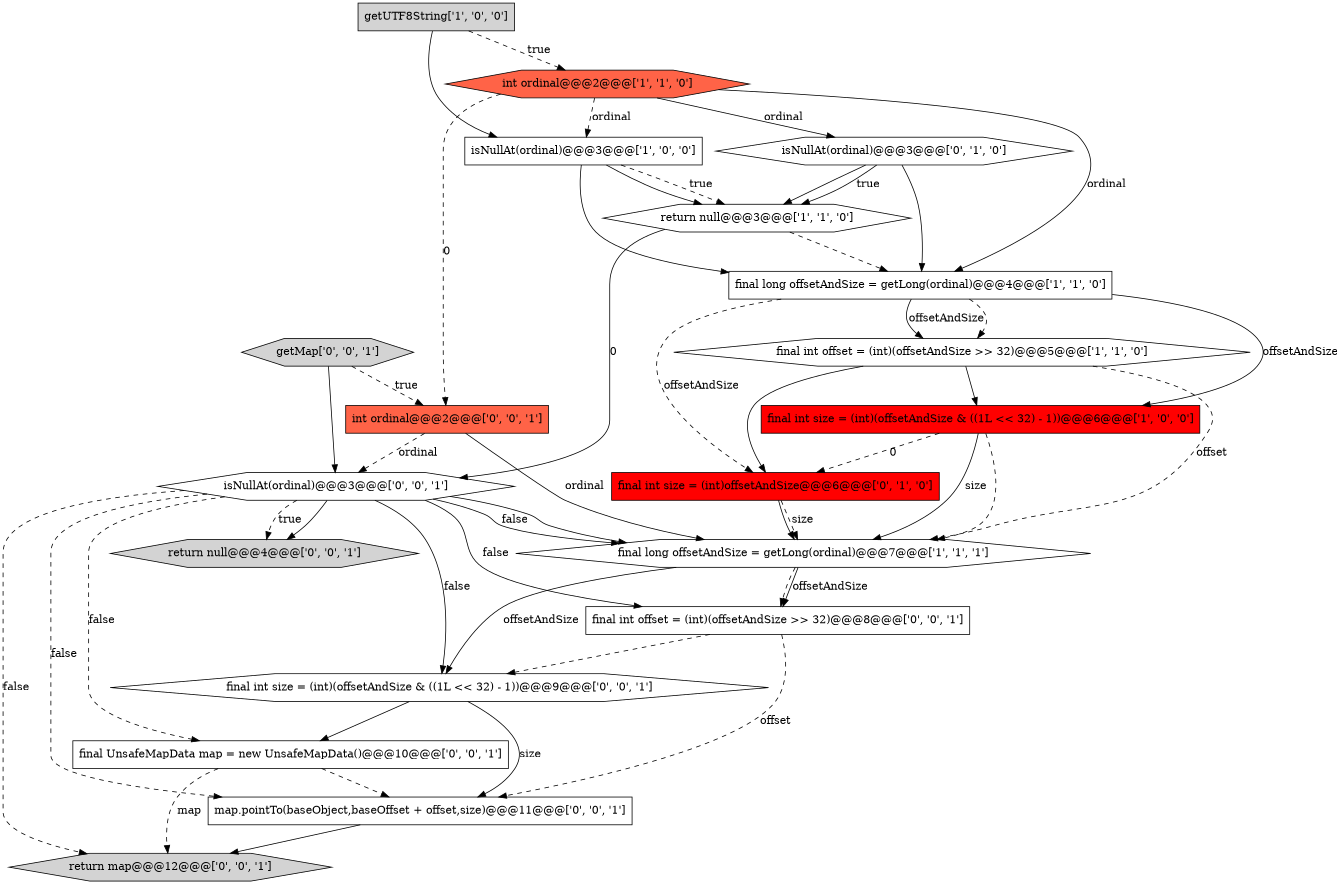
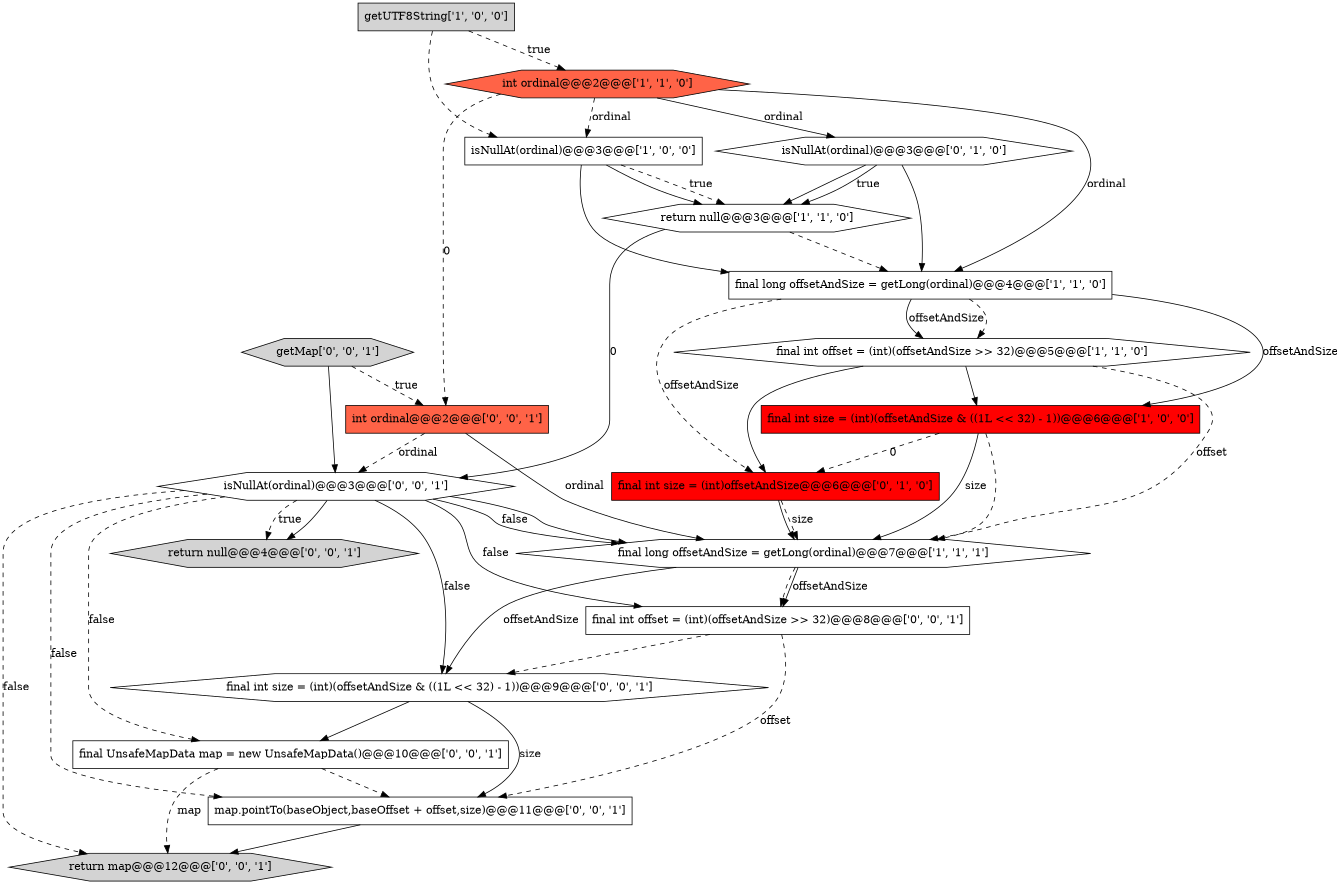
(437, 95) -> (437, 95)
